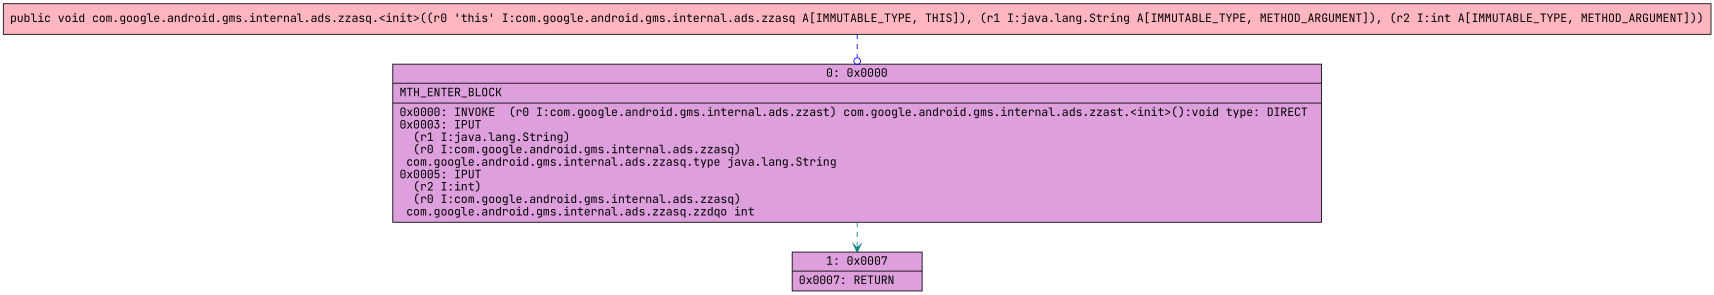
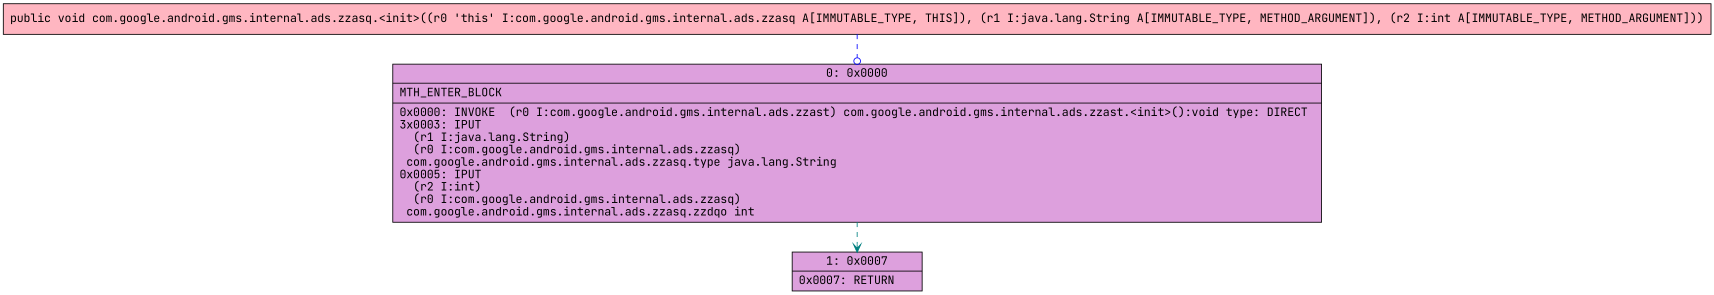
(447, 125) -> (447, 125)
